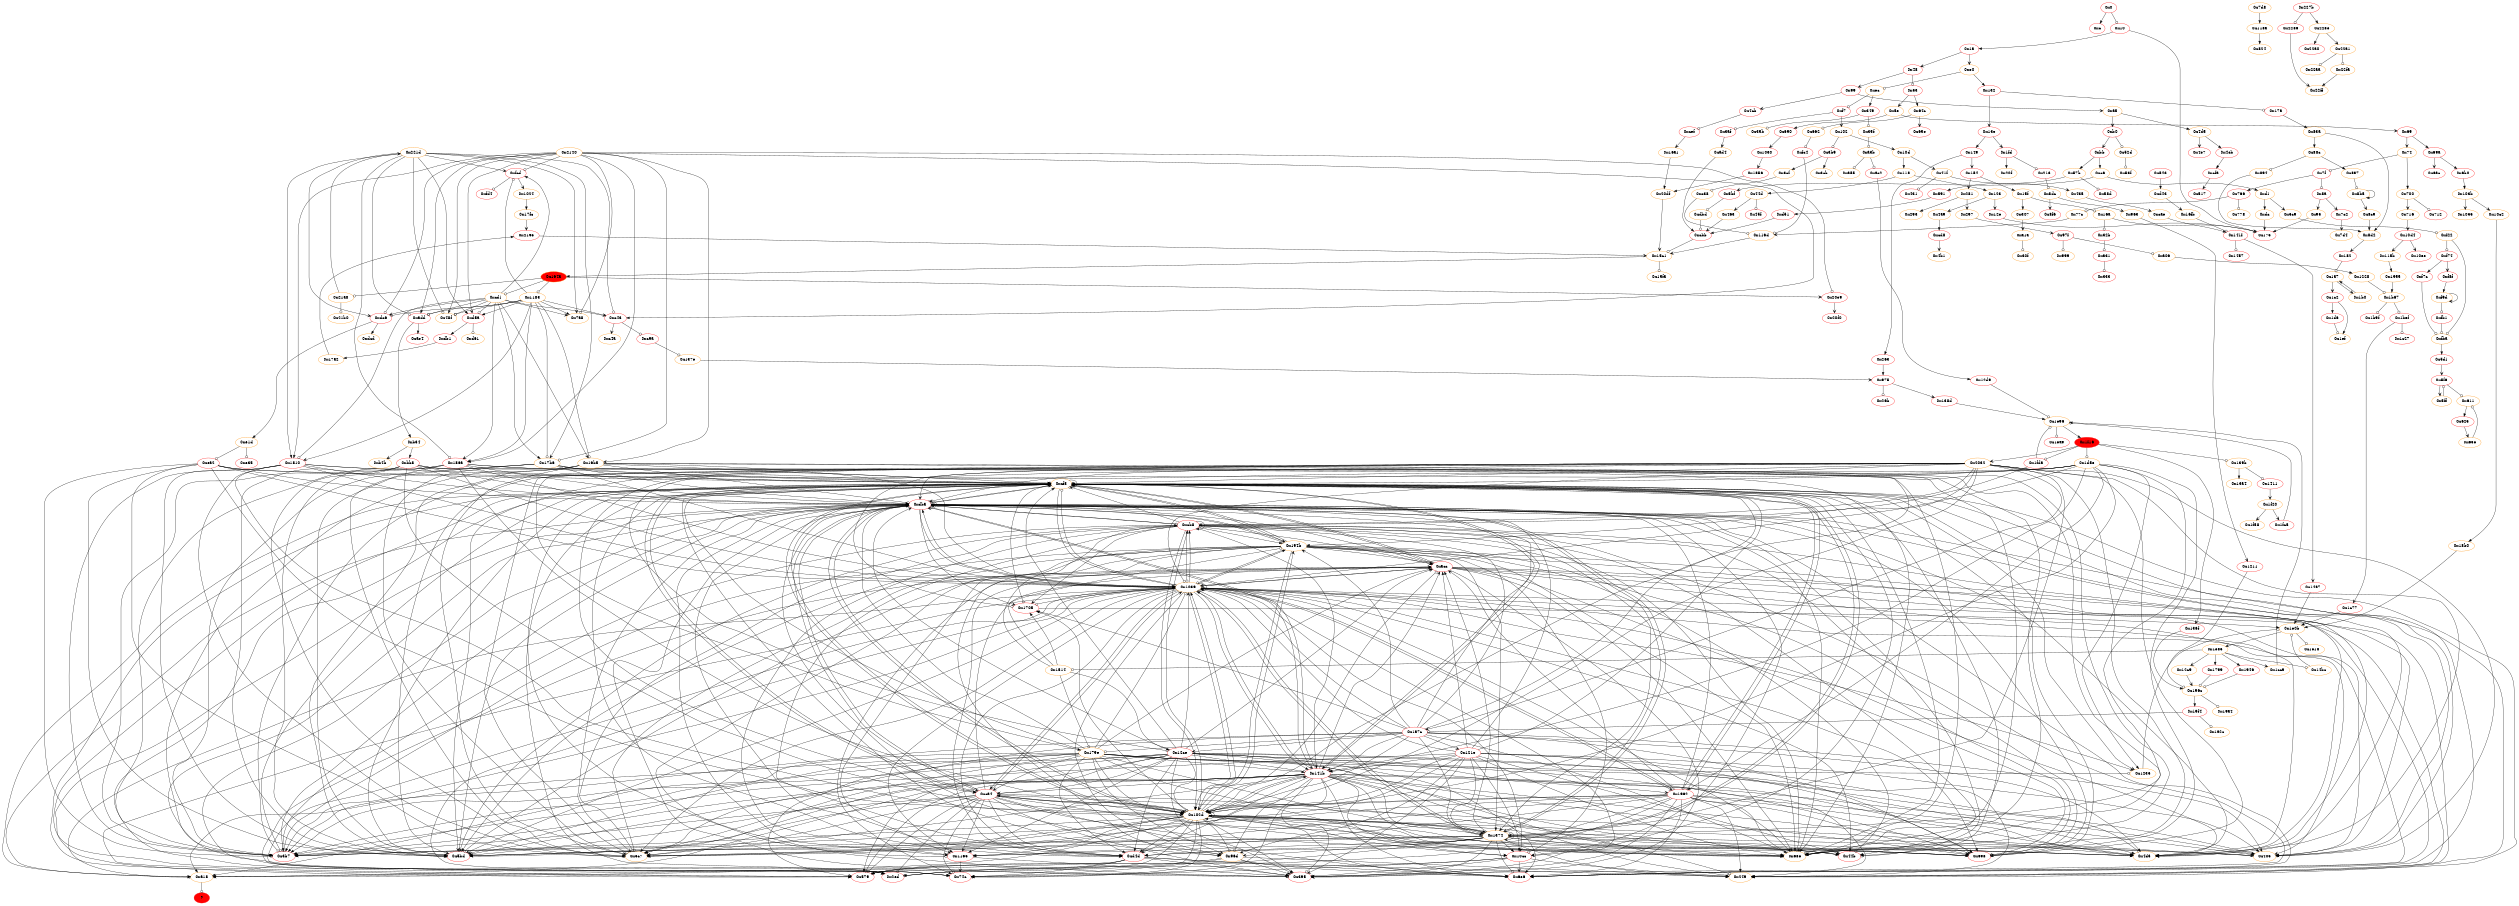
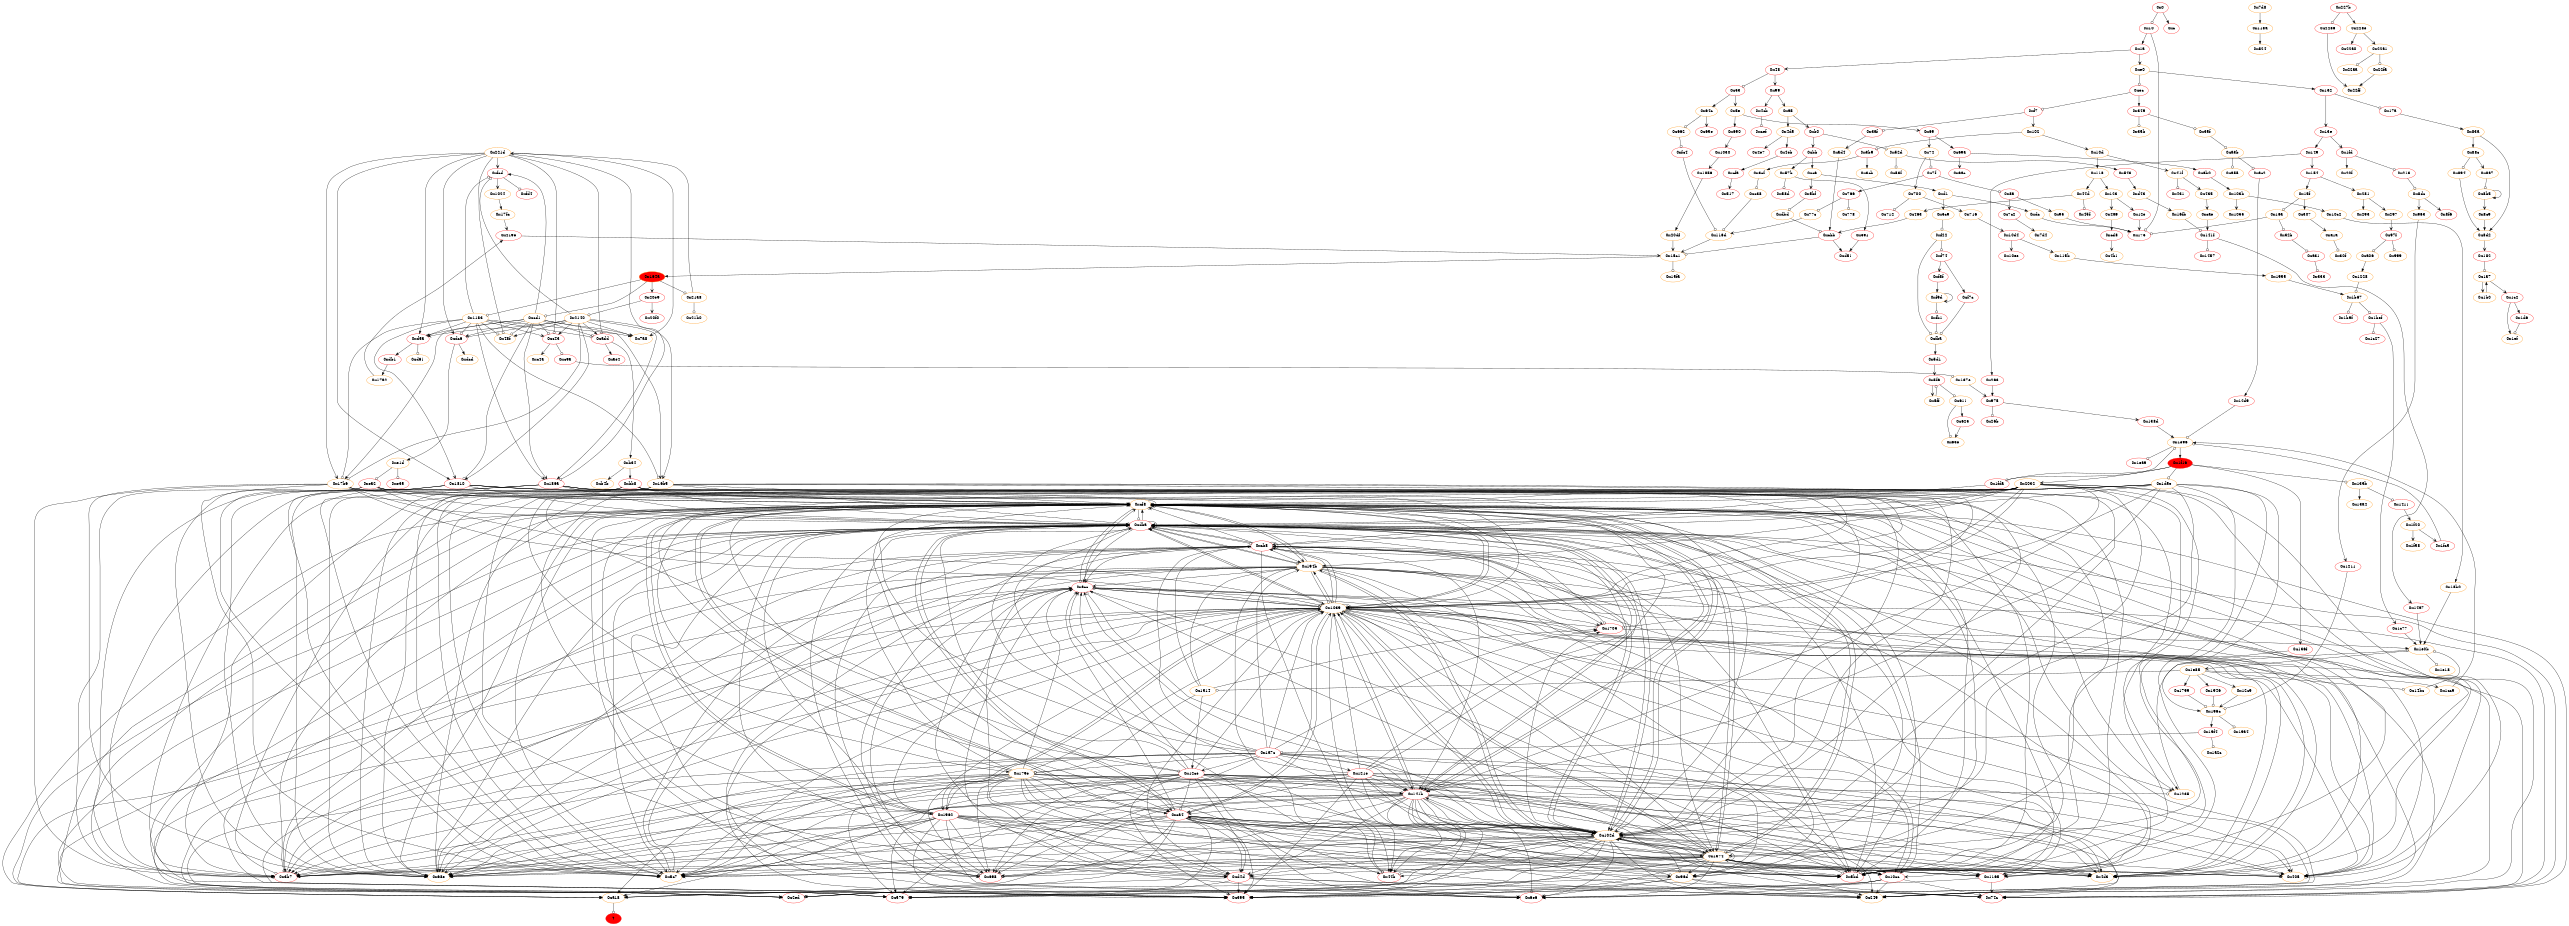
(1875, 91) -> (2139, 91)
(1671, 153) -> none
(1246, 155) -> (616, 308)
none -> (2010, 161)
(2332, 162) -> (2479, 162)
(2407, 172) -> (1919, 171)
(1744, 226) -> (1836, 245)
(2478, 423) -> (1948, 419)
none -> (1202, 500)
none -> (595, 522)
(1790, 608) -> (1822, 645)
